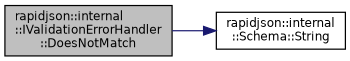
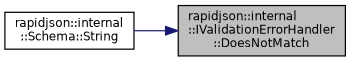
(188, 31) -> (150, 31)
